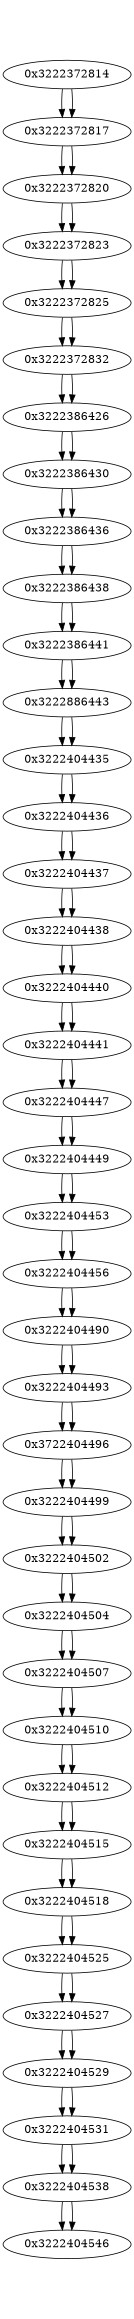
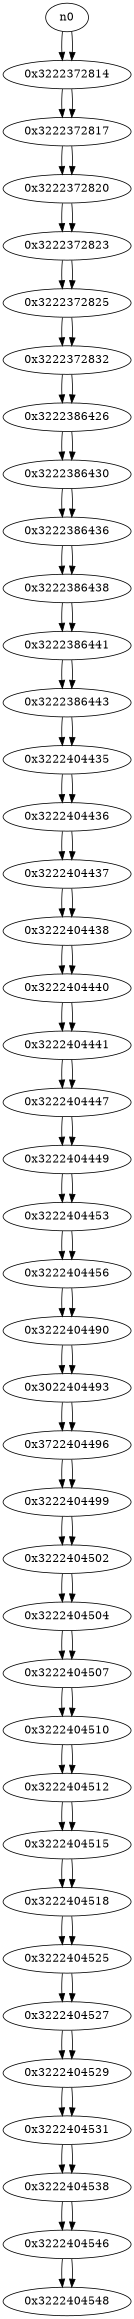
none -> (67, 17)
(67, 703) -> (67, 703)
(67, 1388) -> (67, 1388)
none -> (67, 2301)
